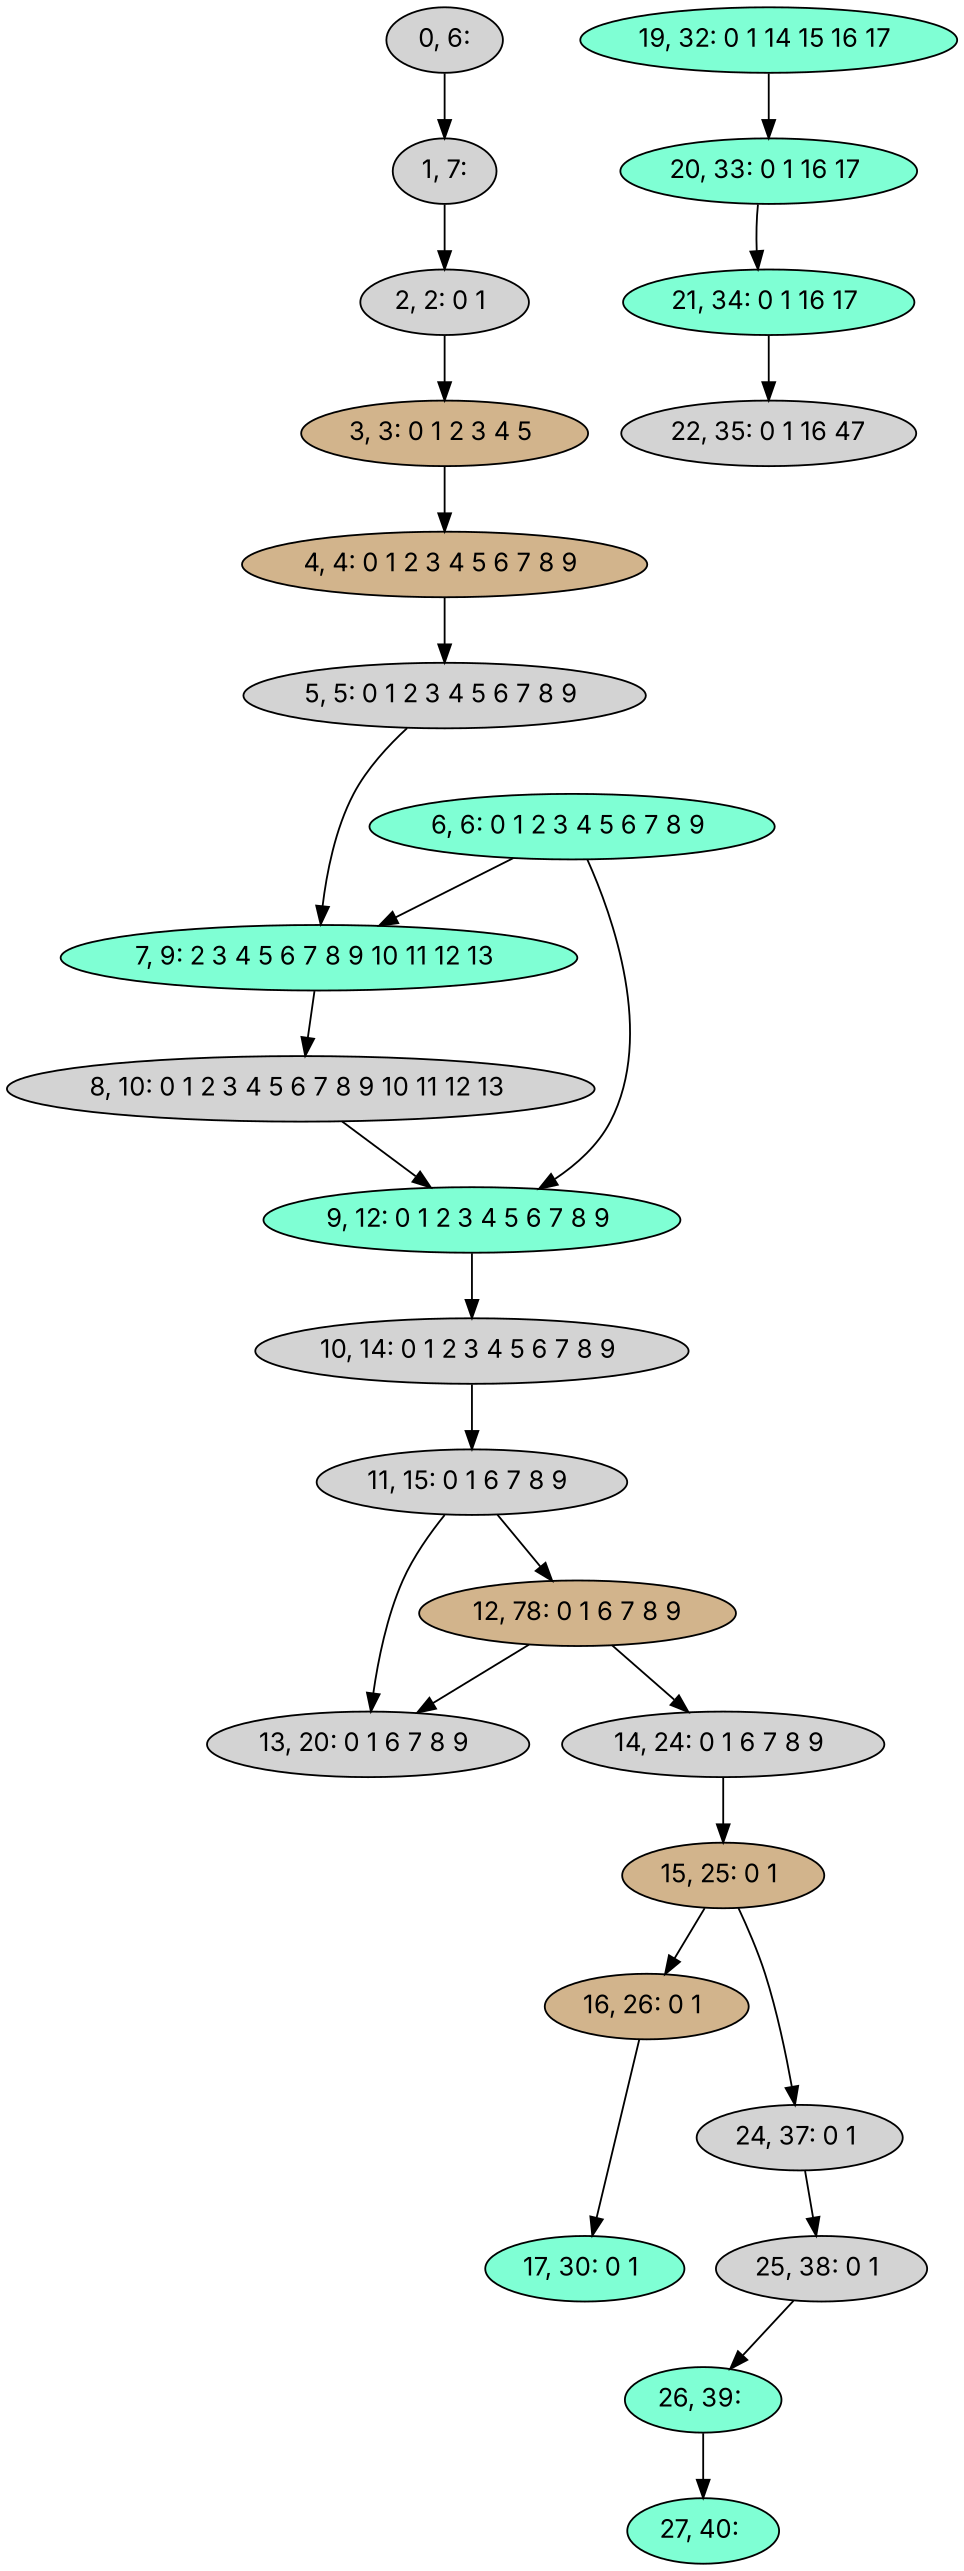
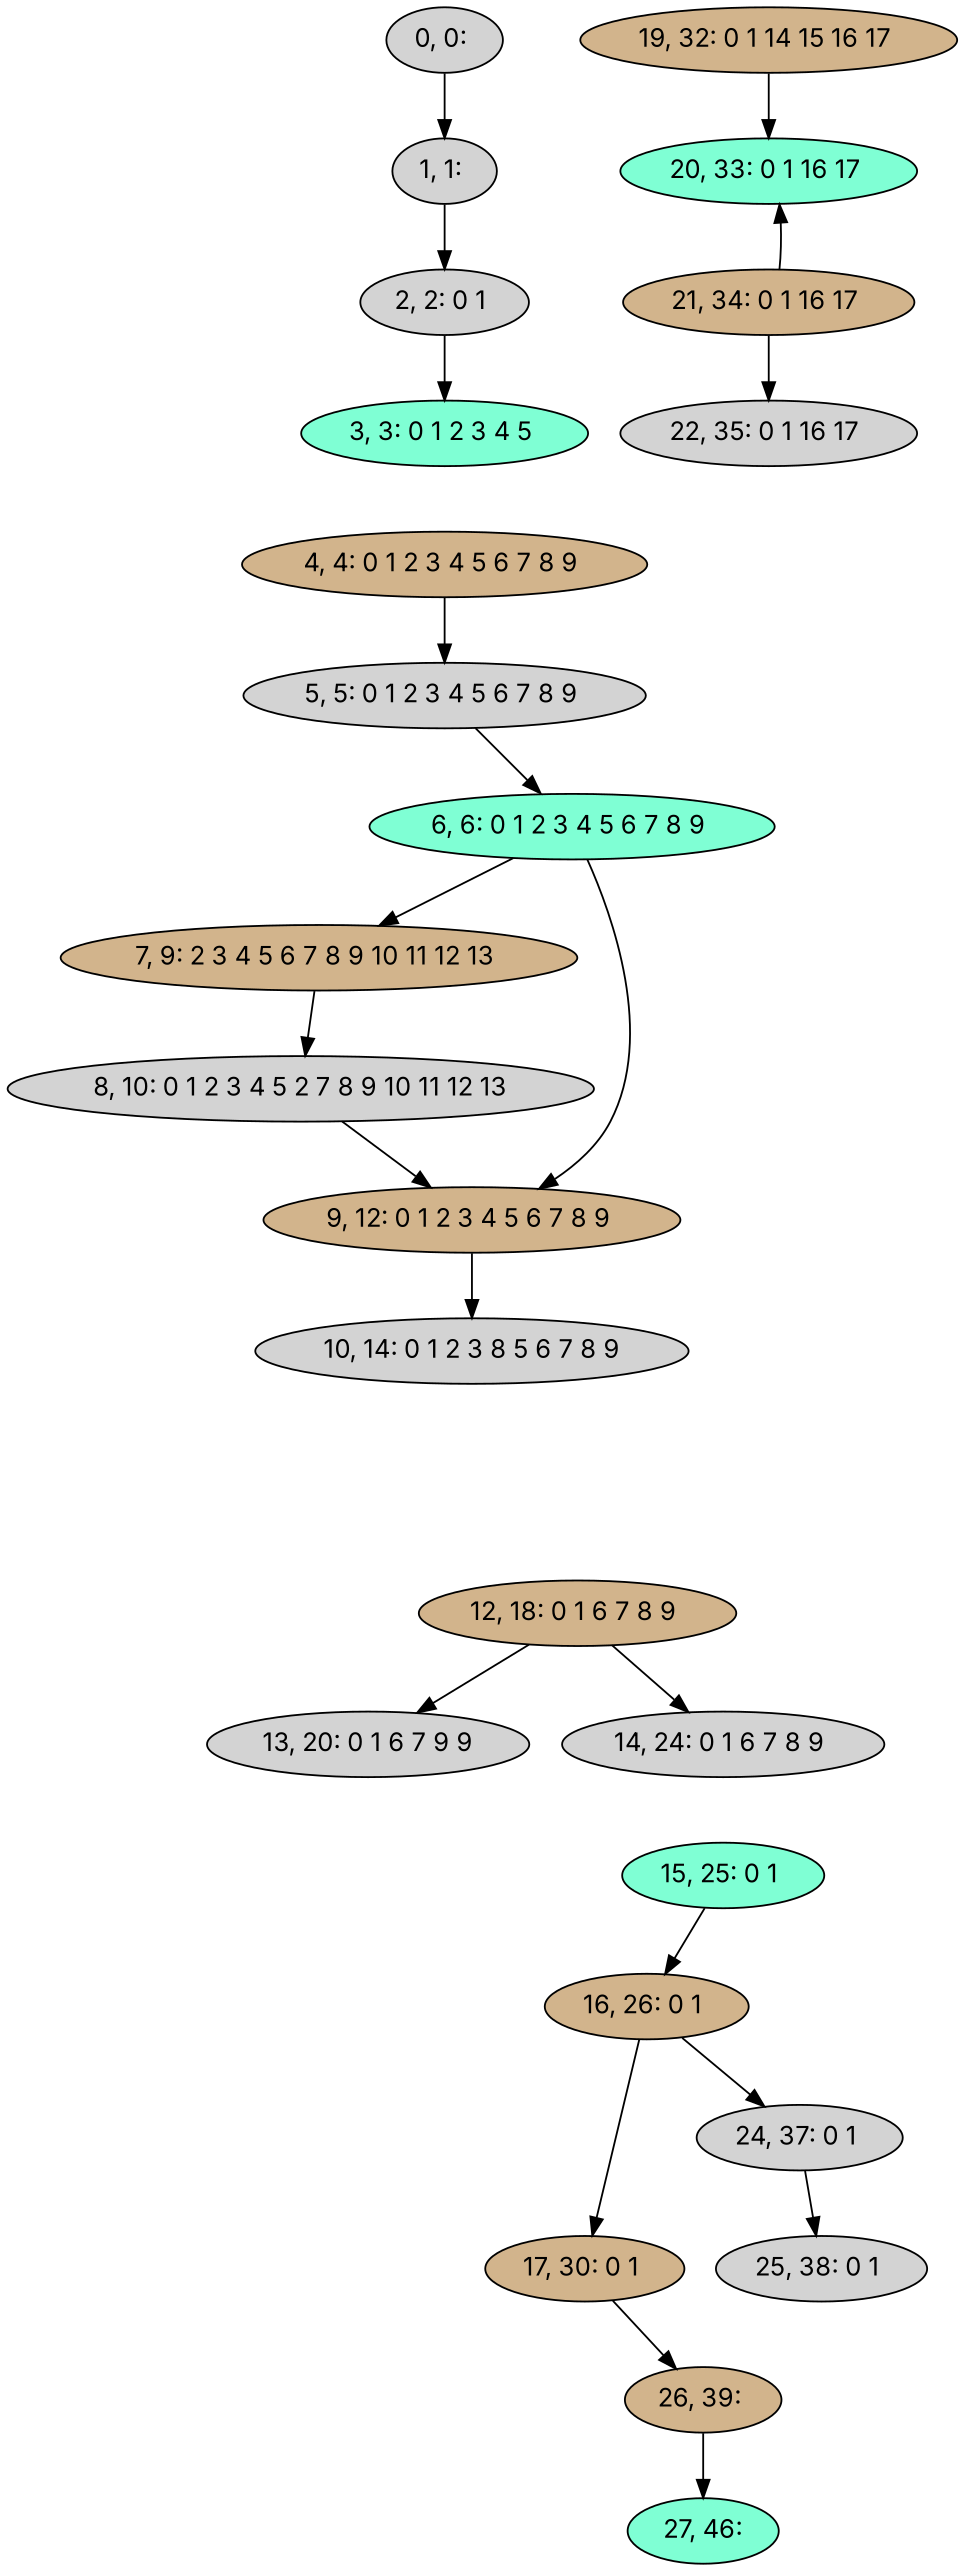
(445, 40) -> (445, 40)
(769, 40) -> (769, 40)
(445, 171) -> (445, 171)
(757, 228) -> (781, 246)
(769, 302) -> (769, 302)
(445, 433) -> (445, 433)
(769, 433) -> (769, 433)
(445, 490) -> none
(347, 808) -> (501, 754)
(319, 958) -> (319, 958)
(301, 1089) -> (301, 1089)
(472, 1220) -> (472, 1220)
(472, 1351) -> (472, 1351)
(472, 1482) -> none
(578, 1613) -> (578, 1613)
(368, 1744) -> (368, 1744)
(723, 1801) -> none
(723, 1875) -> (723, 1875)
(771, 1995) -> (716, 2066)
(585, 2269) -> (585, 2269)
(768, 2328) -> (638, 2328)
(703, 2400) -> (703, 2400)
(703, 2531) -> (703, 2531)
